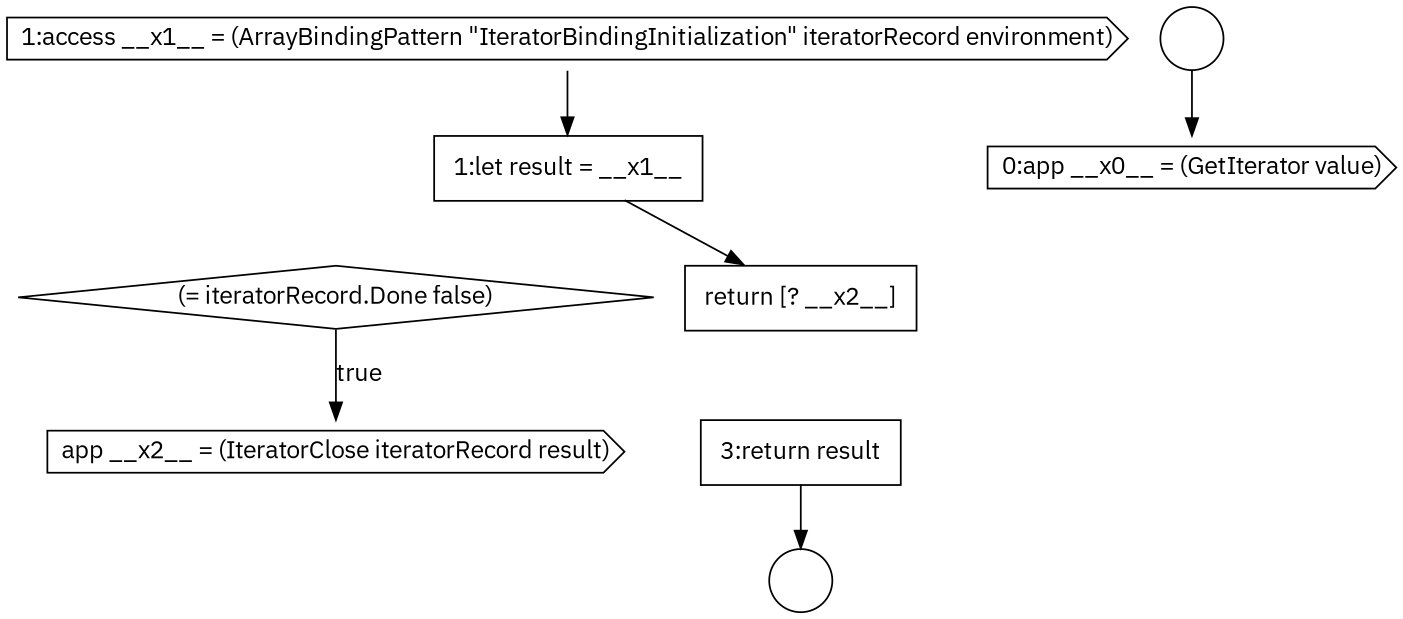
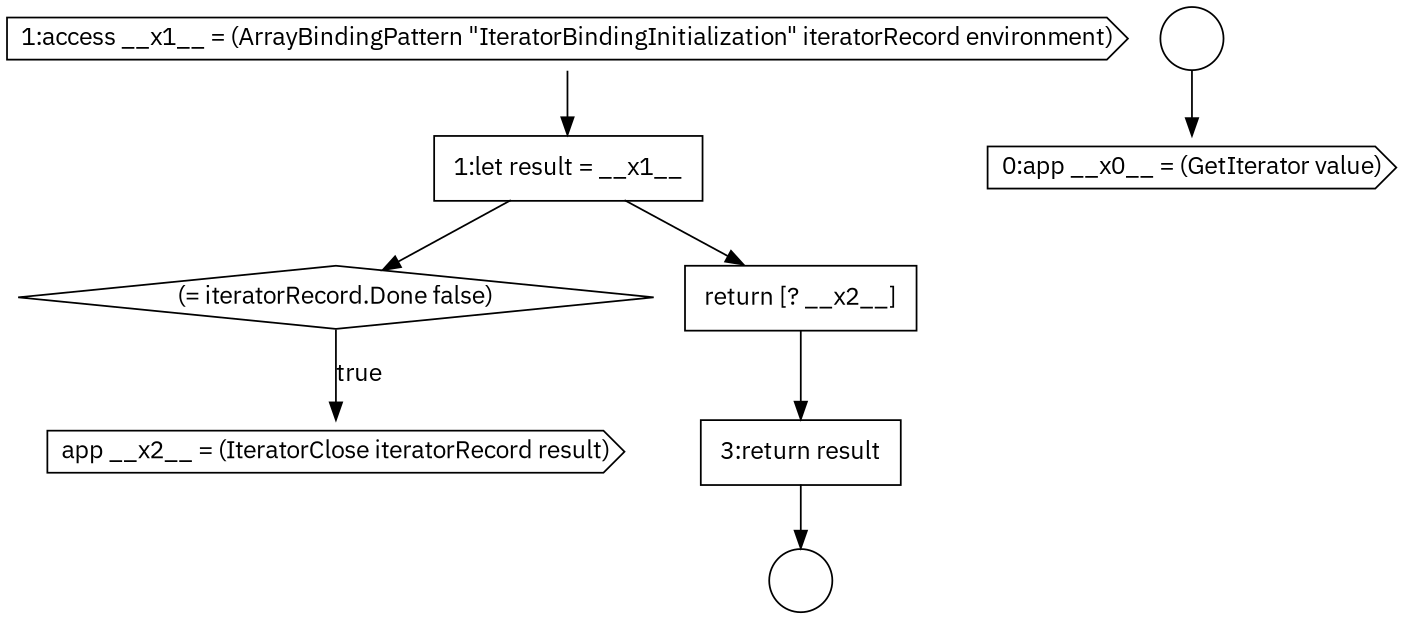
none -> (454, 231)
none -> (801, 366)
